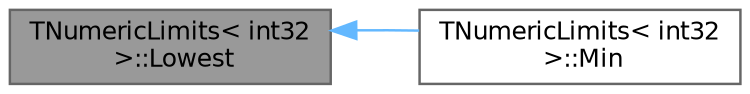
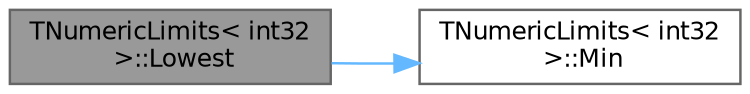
(388, 30) -> (363, 64)
